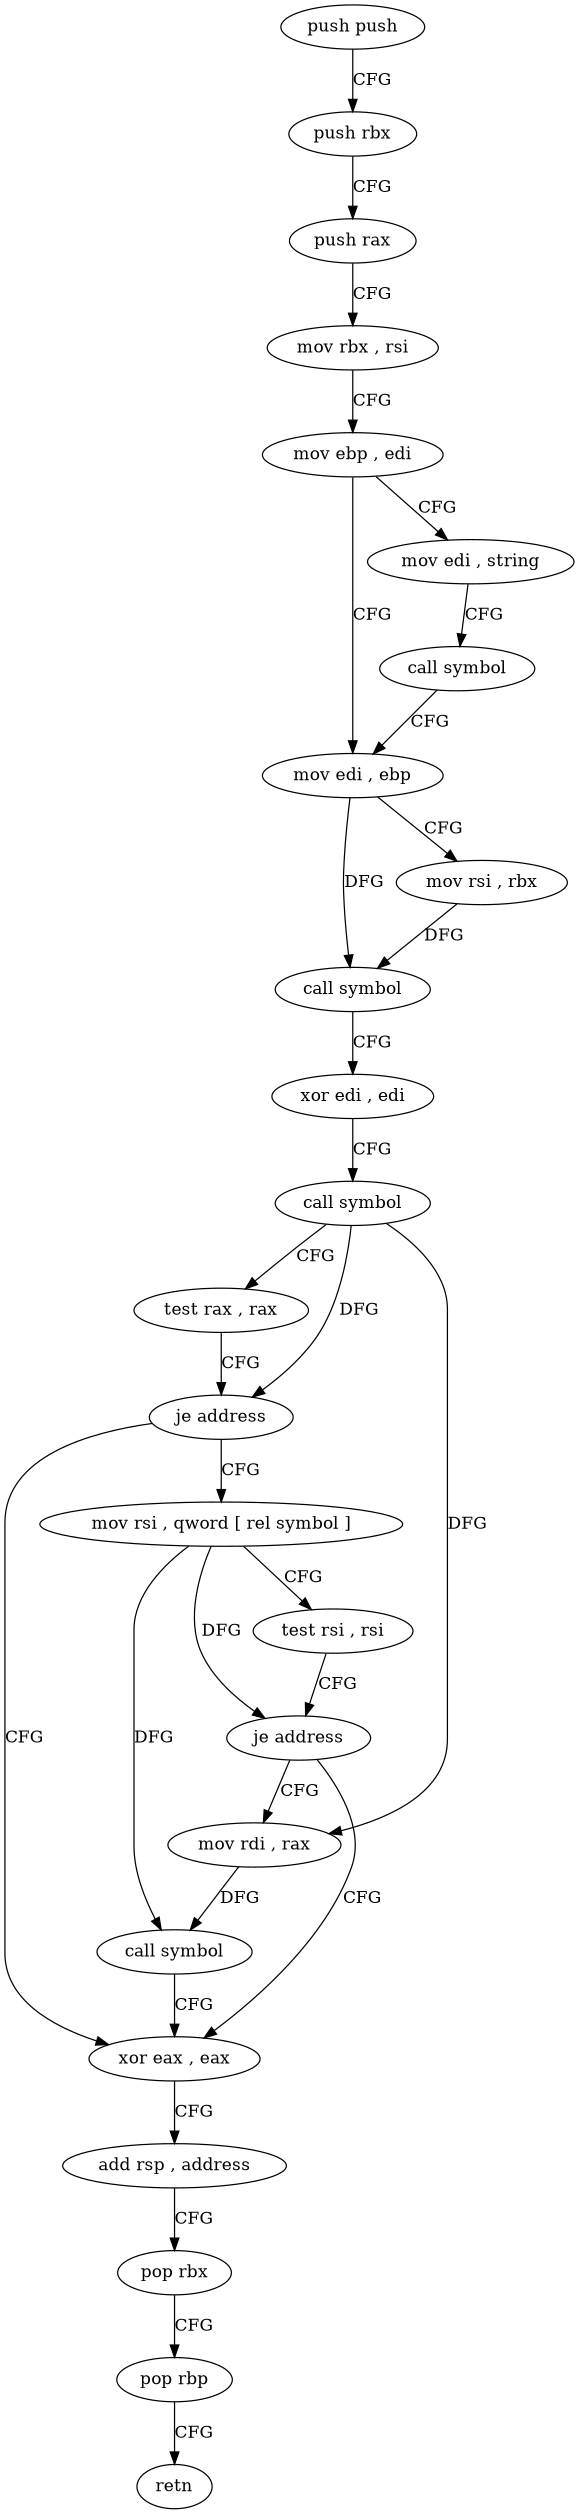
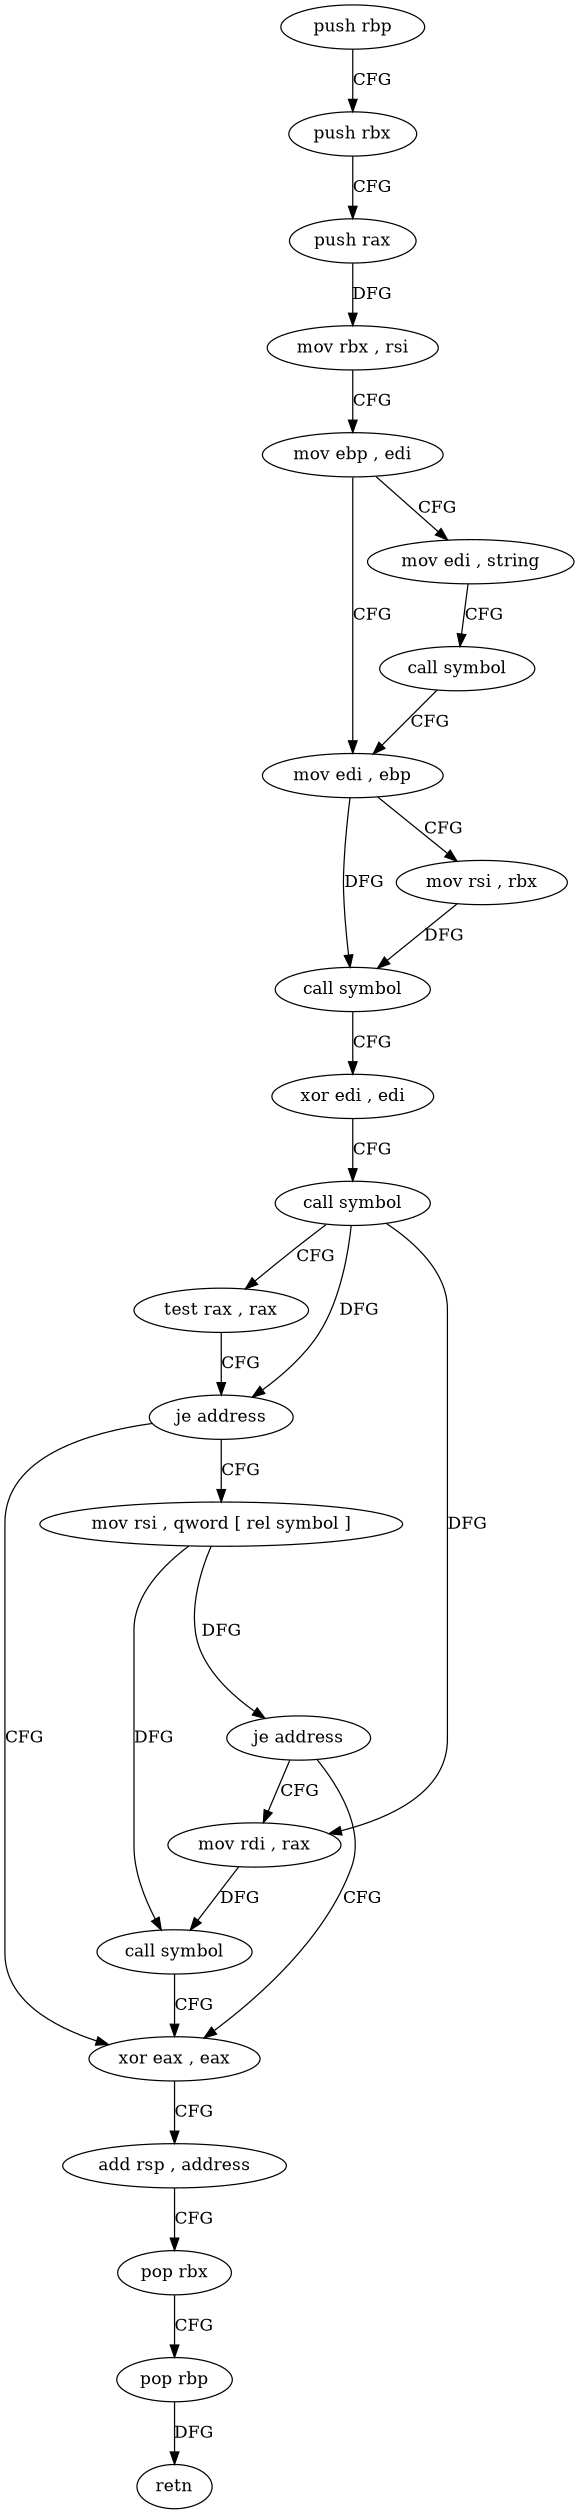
(353, 27) -> (353, 27)
(372, 294) -> (372, 294)
(333, 1631) -> none
(194, 2433) -> (194, 2433)
